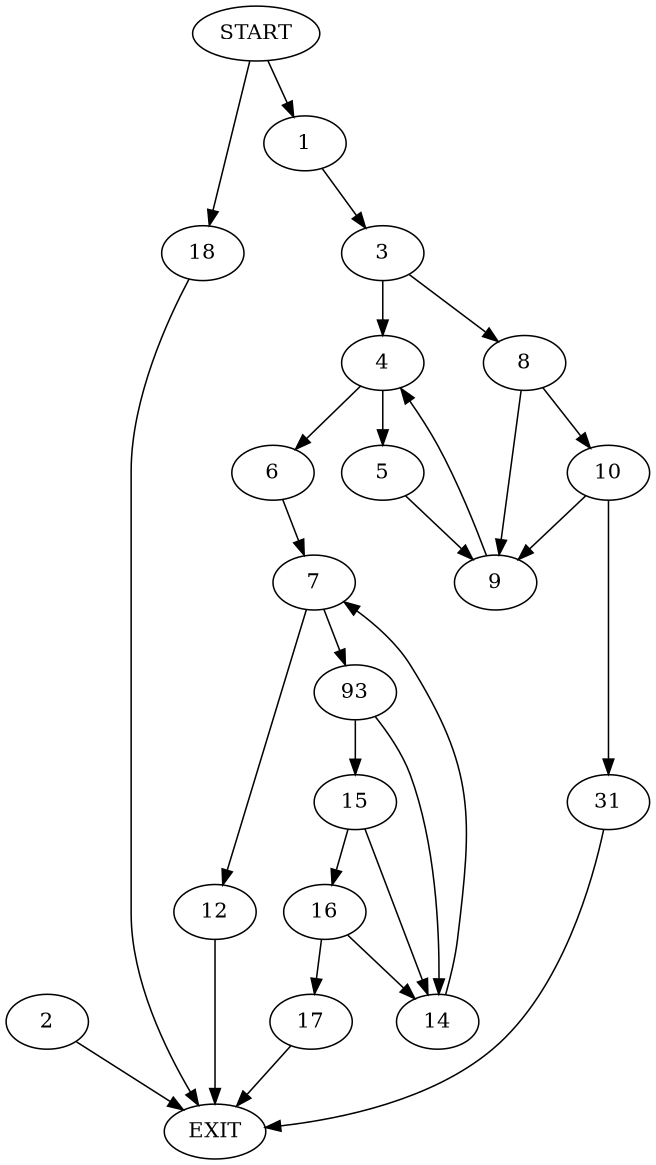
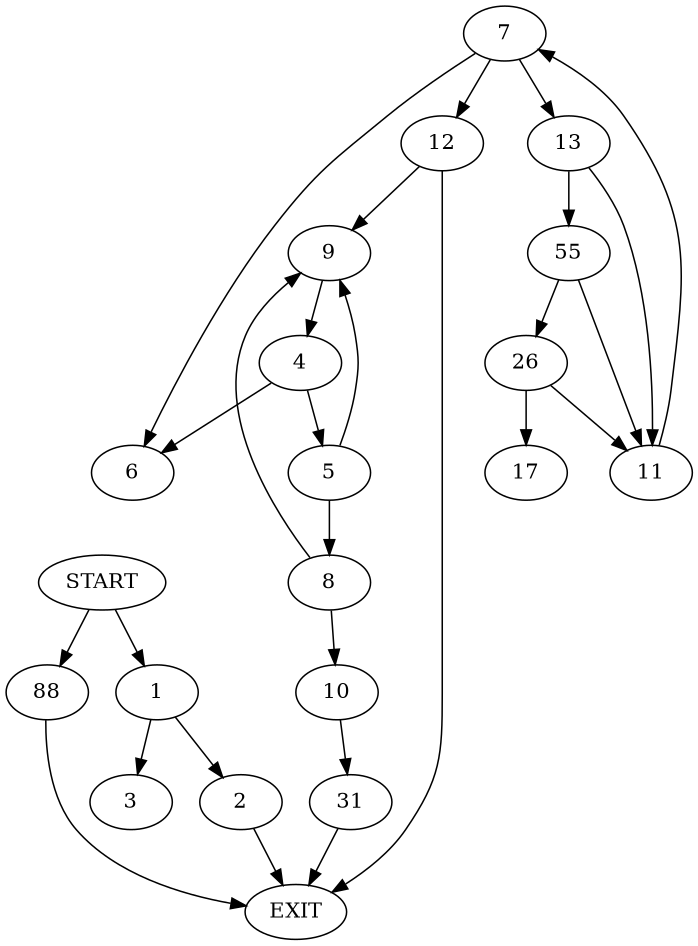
(203, 253) -> (47, 692)
(383, 301) -> none
(447, 303) -> (329, 520)
(291, 520) -> (282, 216)
(558, 522) -> (391, 193)
(355, 692) -> (569, 143)
none -> (194, 741)
(355, 802) -> (569, 253)
(325, 912) -> (526, 363)
(438, 1022) -> (651, 473)
(269, 1070) -> none
